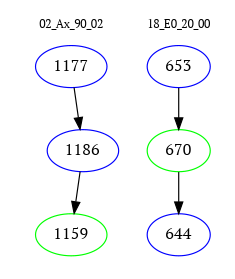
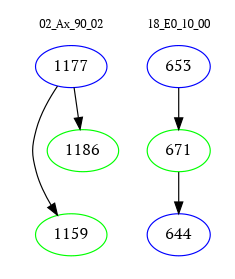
(179, 25) -> (179, 25)
(83, 151) -> (83, 151)
(179, 151) -> (179, 151)
(78, 187) -> (33, 145)
